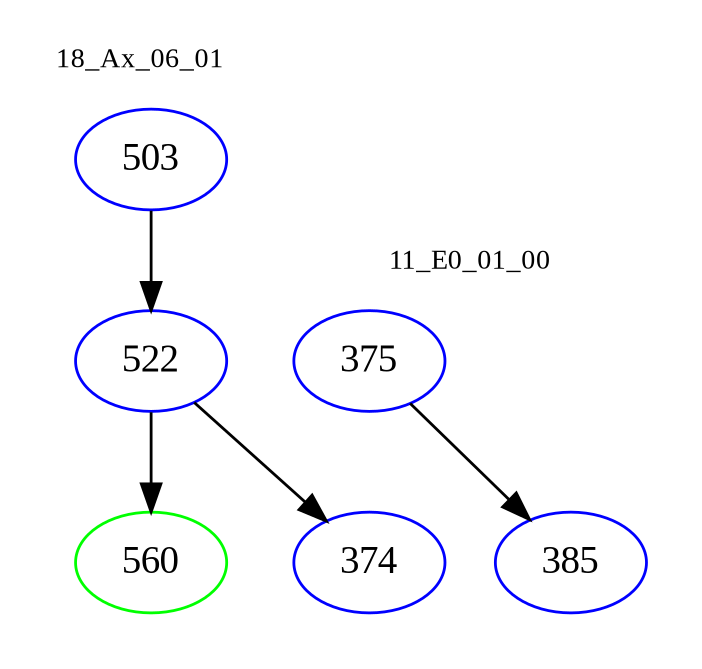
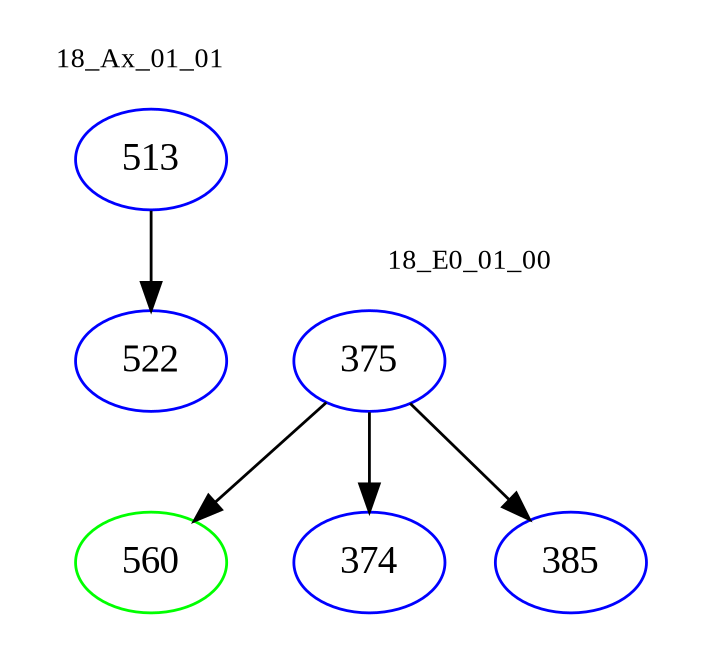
(141, 60) -> (141, 60)
(151, 160) -> (151, 160)
(470, 262) -> (470, 262)
(230, 435) -> (369, 448)
(151, 448) -> (290, 435)
